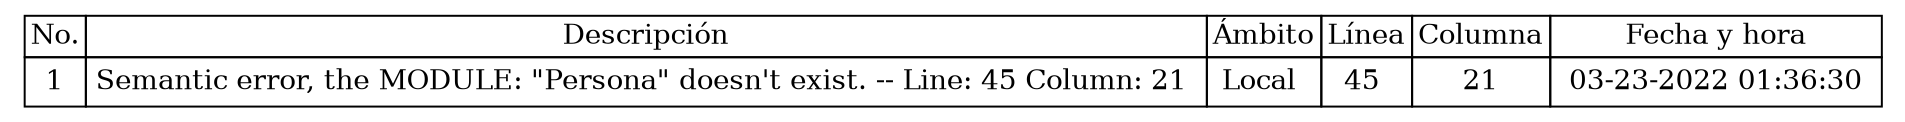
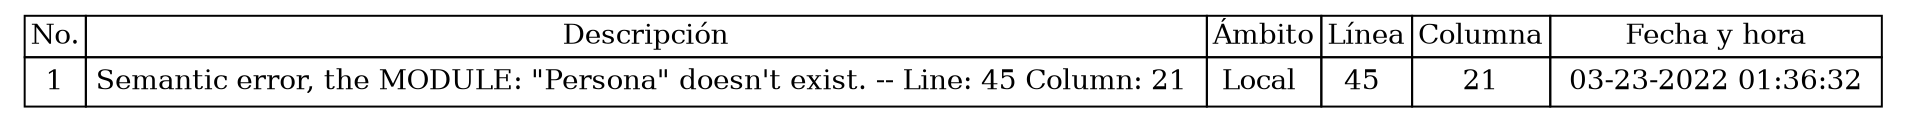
(1716, 81) -> (1716, 81)
